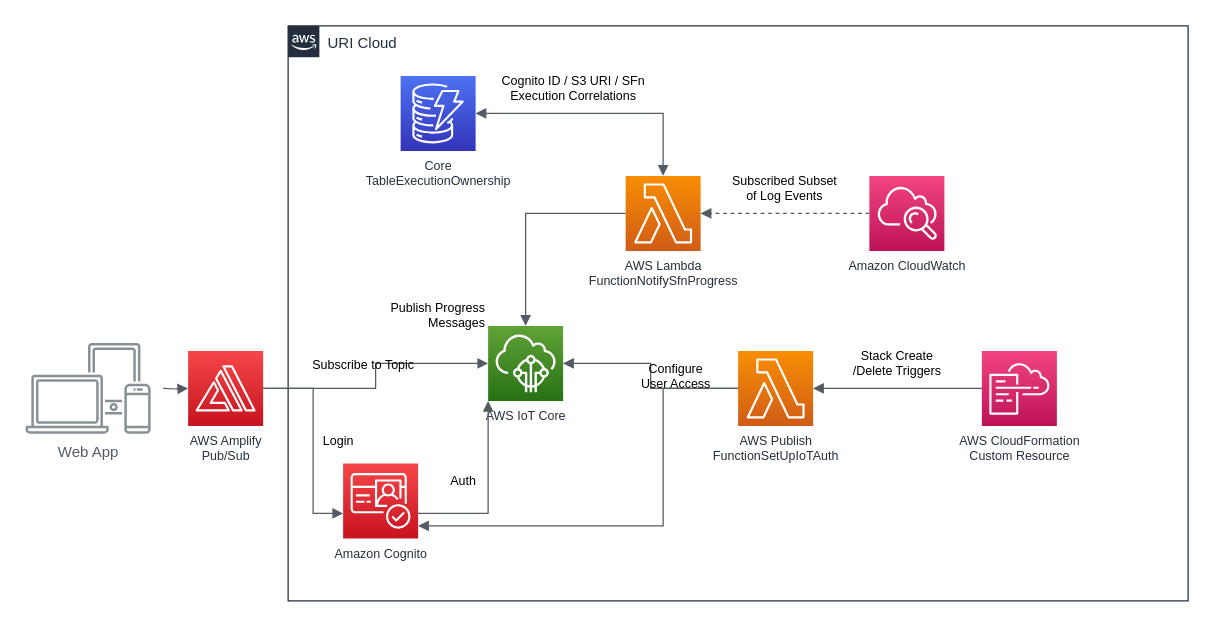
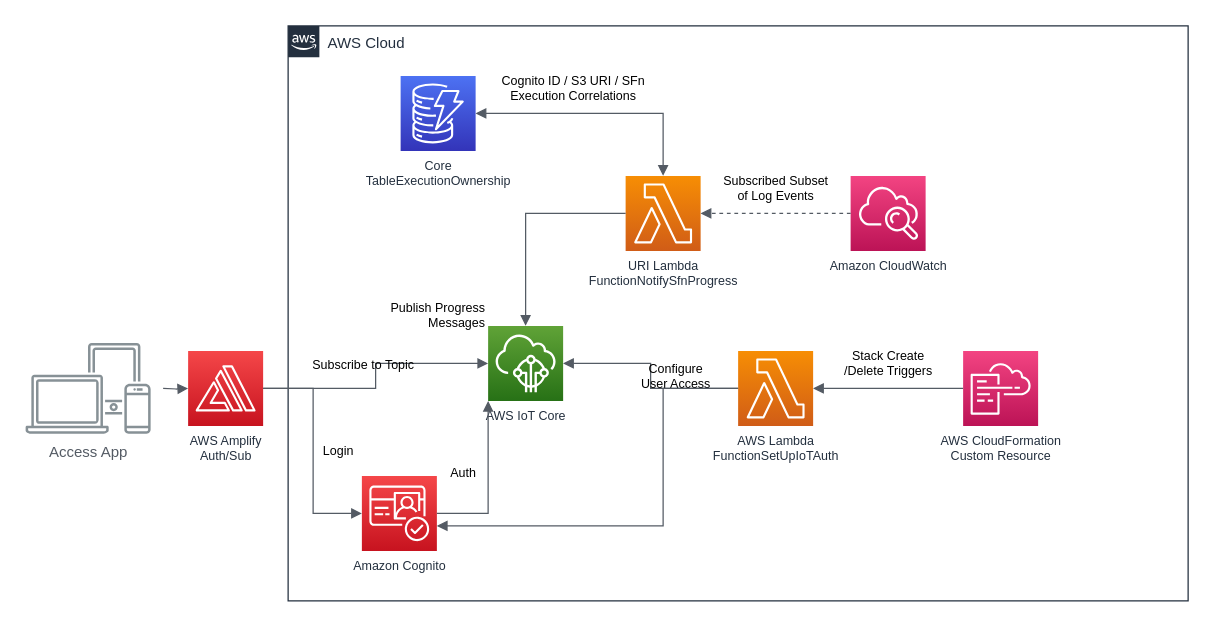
(362, 43) -> (362, 43)
(907, 213) -> (888, 213)
(664, 274) -> (664, 274)
(1019, 388) -> (1001, 388)
(226, 449) -> (226, 449)
(776, 449) -> (776, 449)
(89, 452) -> (89, 452)
(381, 501) -> (399, 513)
